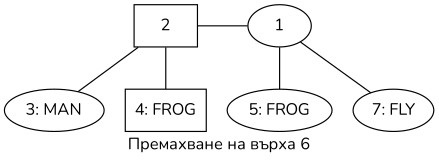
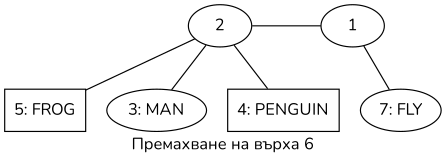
(166, 26) -> (220, 26)
(280, 68) -> (140, 64)
(166, 110) -> (283, 110)
(280, 110) -> (45, 110)
